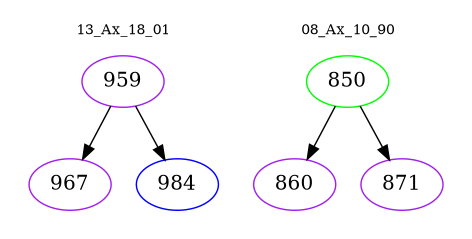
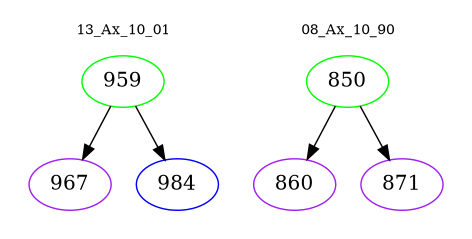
(124, 31) -> (124, 31)
(123, 82) -> (123, 82)
